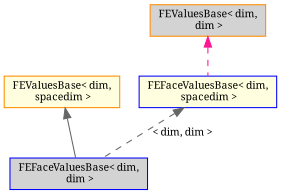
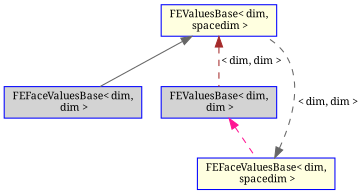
(208, 20) -> (219, 102)
none -> (219, 67)
(62, 92) -> (219, 20)
(139, 136) -> (295, 88)
